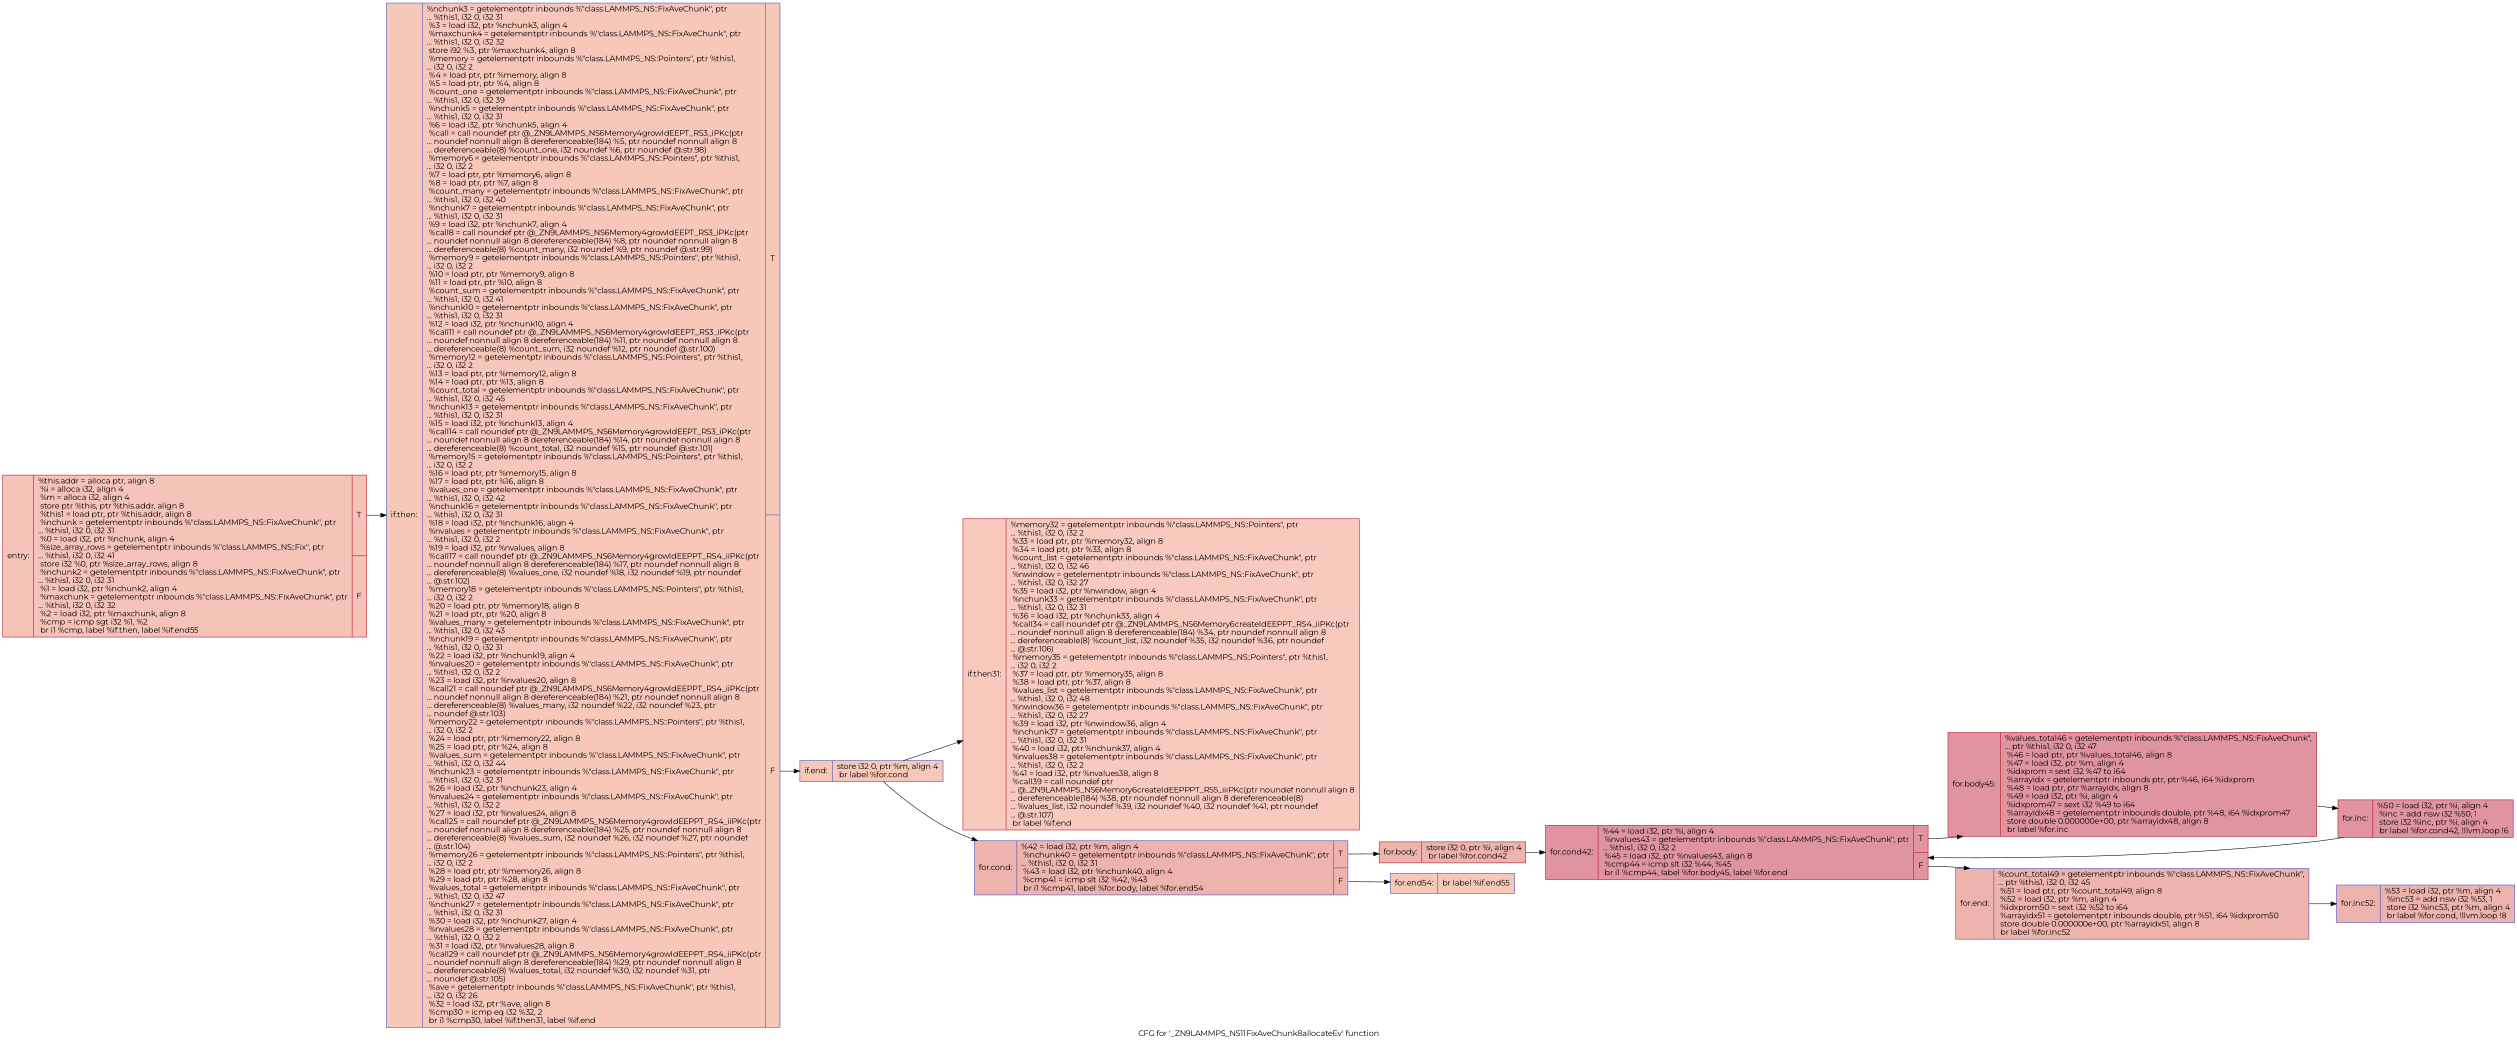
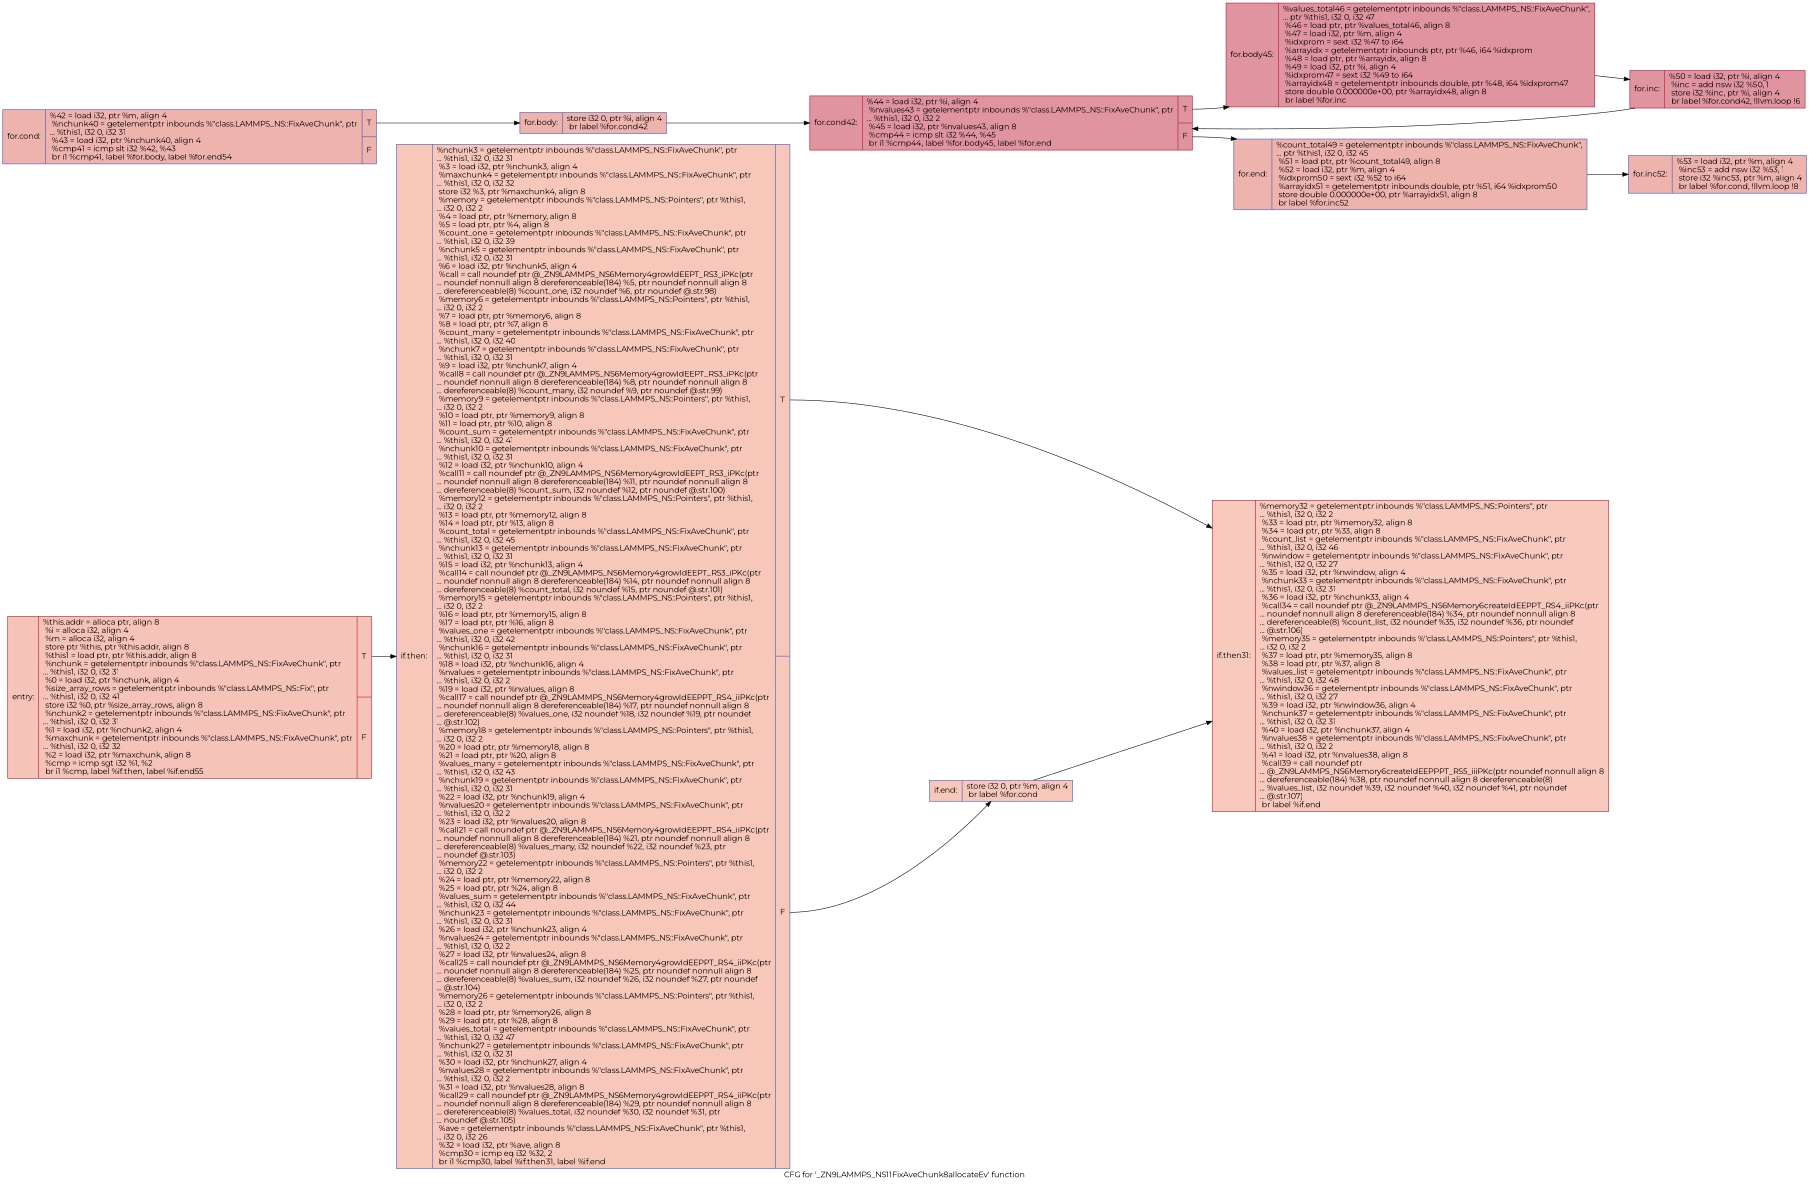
(501, 51) -> (511, 192)
none -> (1006, 438)
(925, 814) -> none
(1452, 852) -> (593, 123)
(1452, 883) -> none
